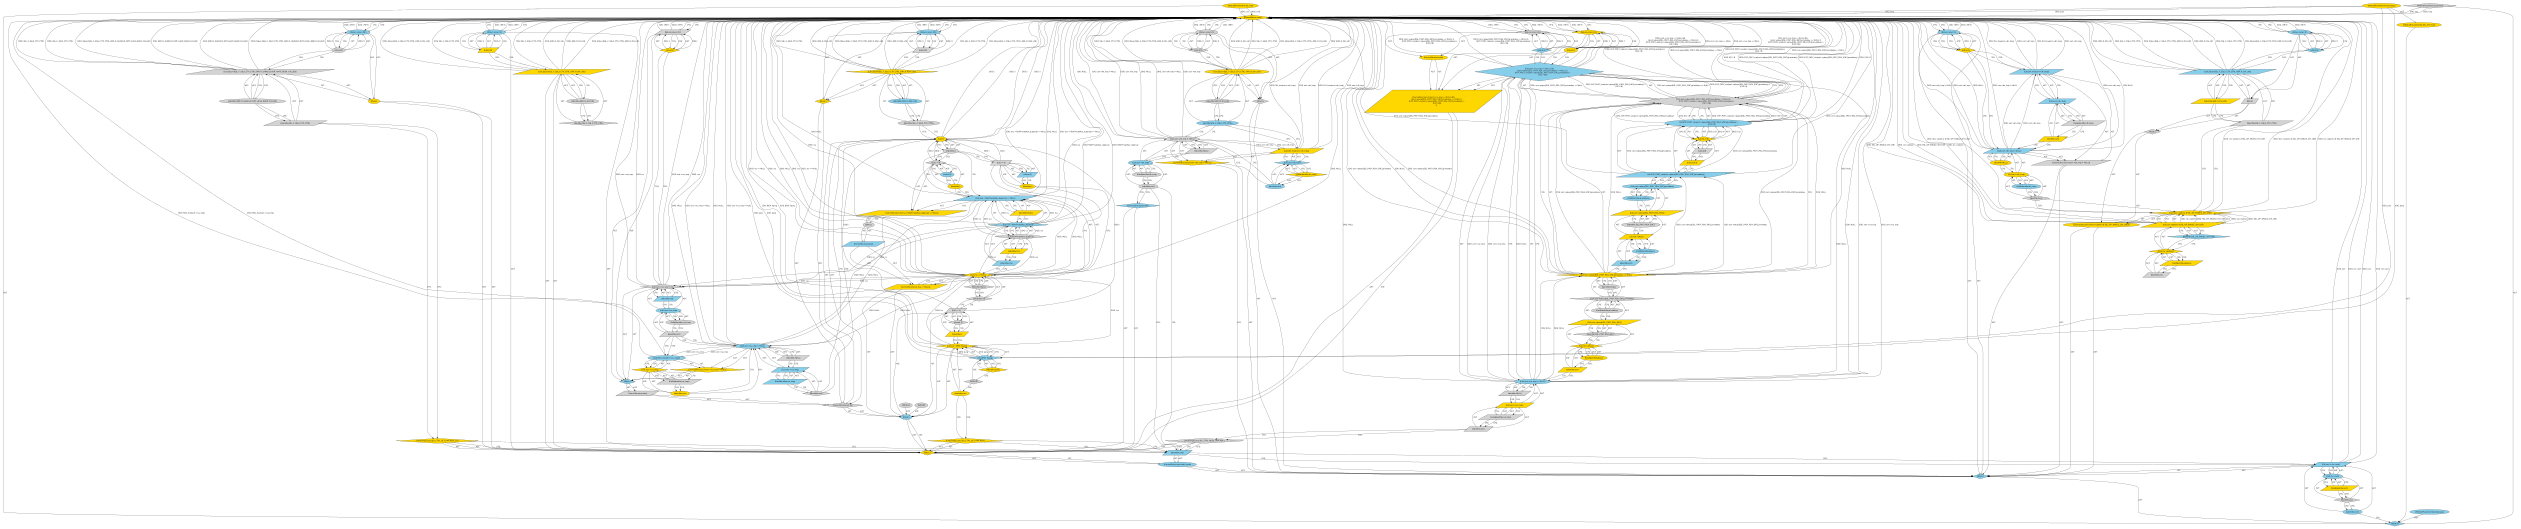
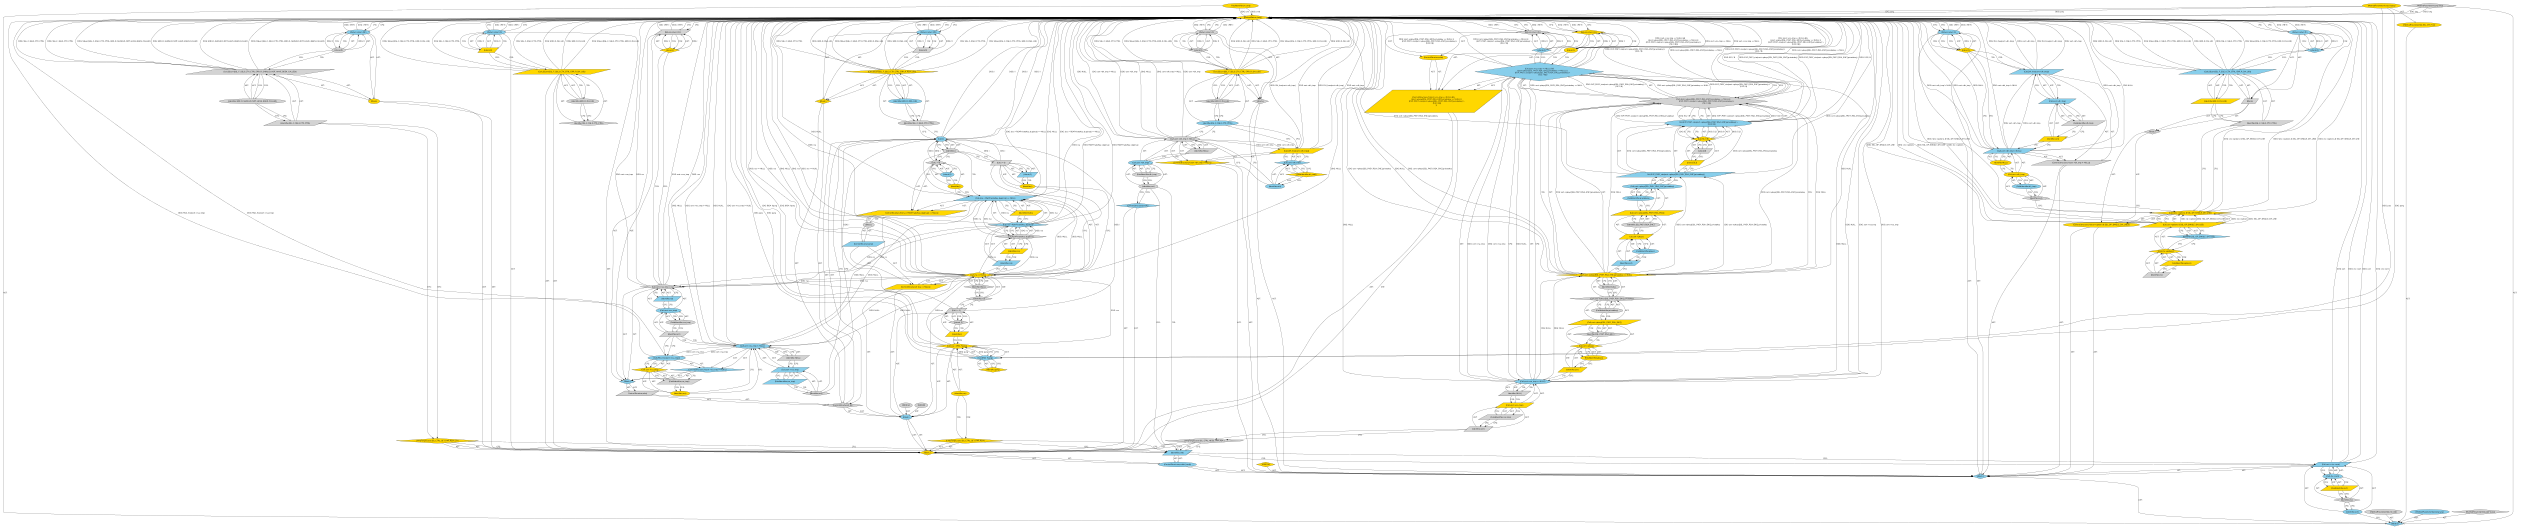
(1241, 6) -> (1241, 6)
(941, 139) -> (941, 139)
(708, 370) -> (708, 370)
(973, 382) -> none
none -> (1266, 465)
none -> (2383, 512)
none -> (2480, 512)
